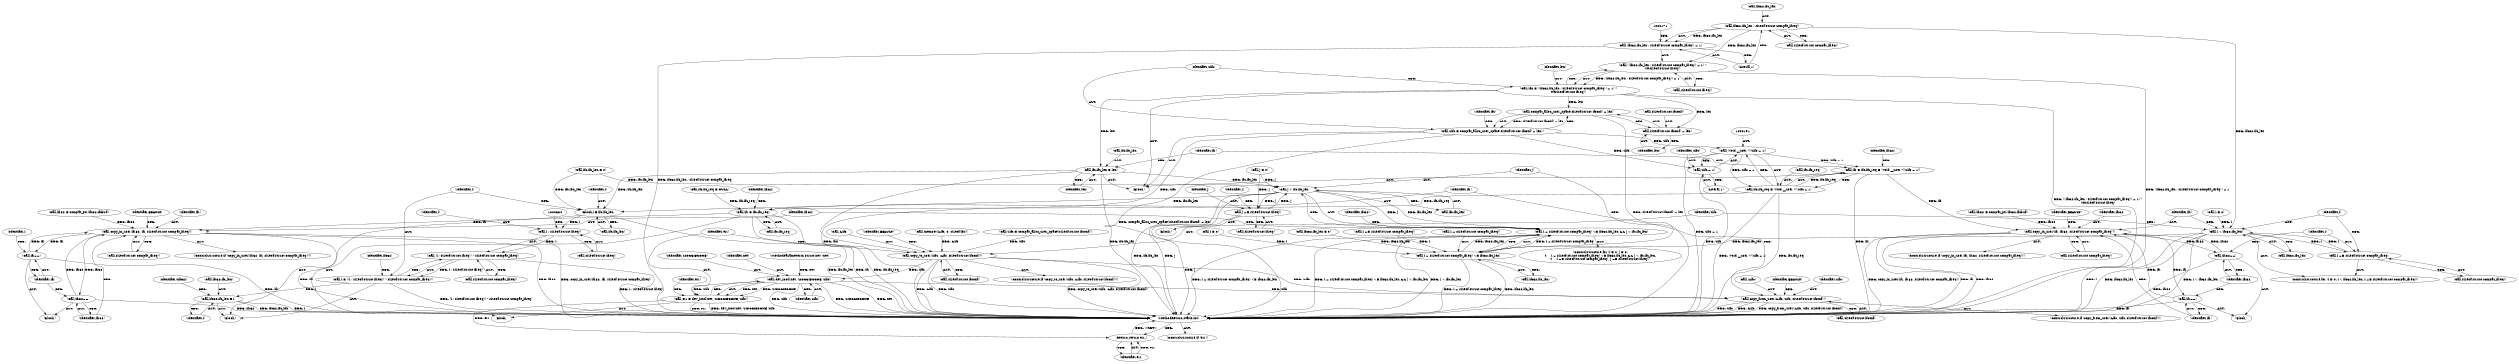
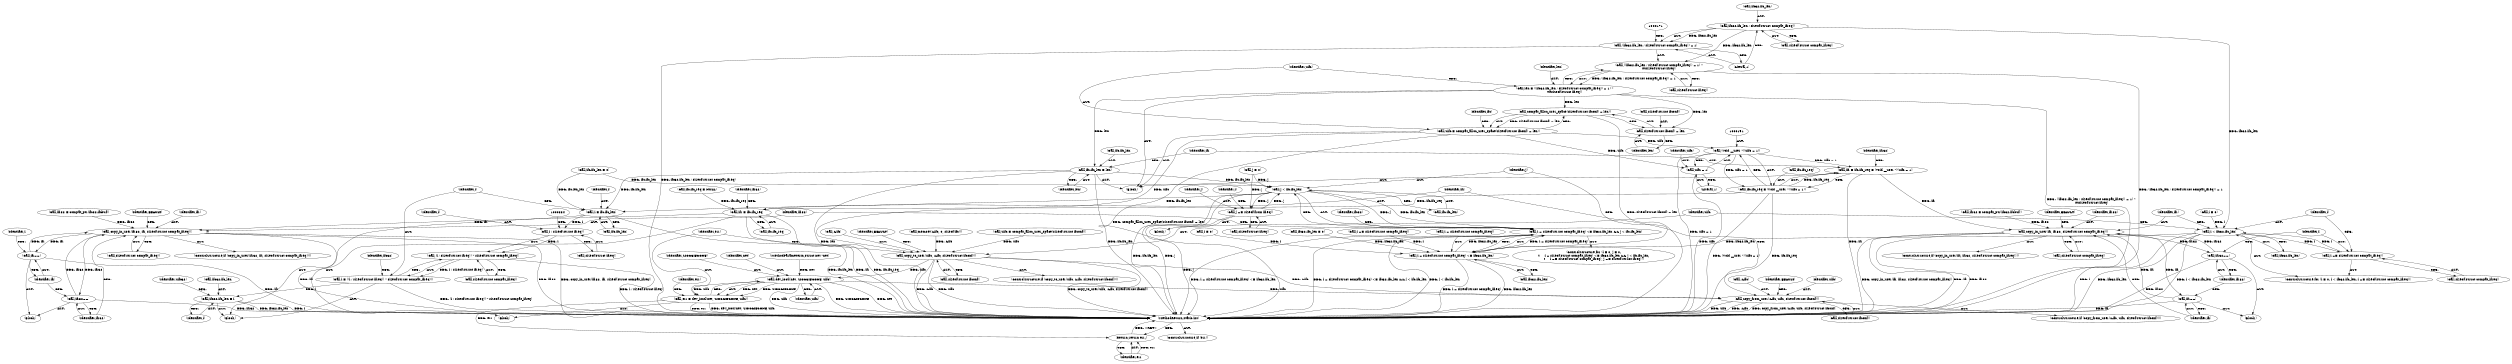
(598, 213) -> (601, 213)
(1257, 213) -> (1250, 213)
